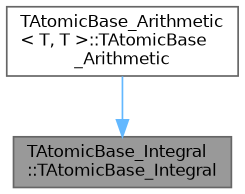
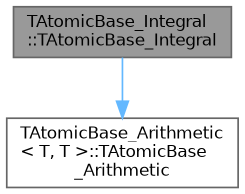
(122, 98) -> (122, 79)
